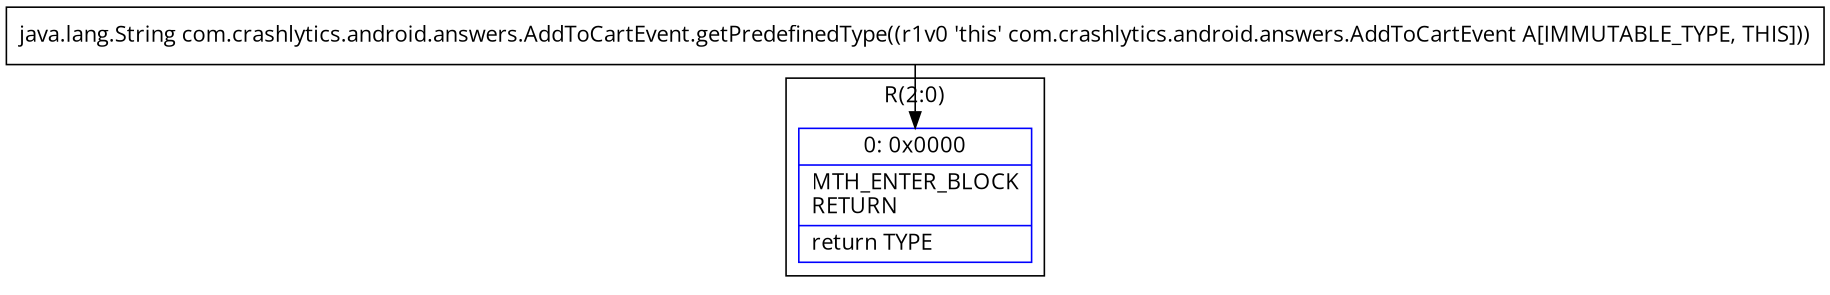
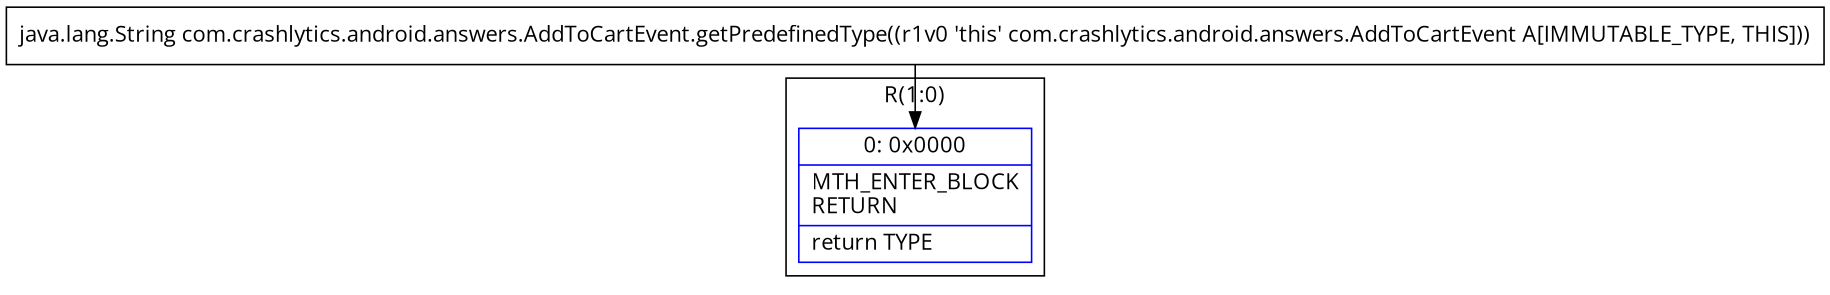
(915, 96) -> (915, 96)
